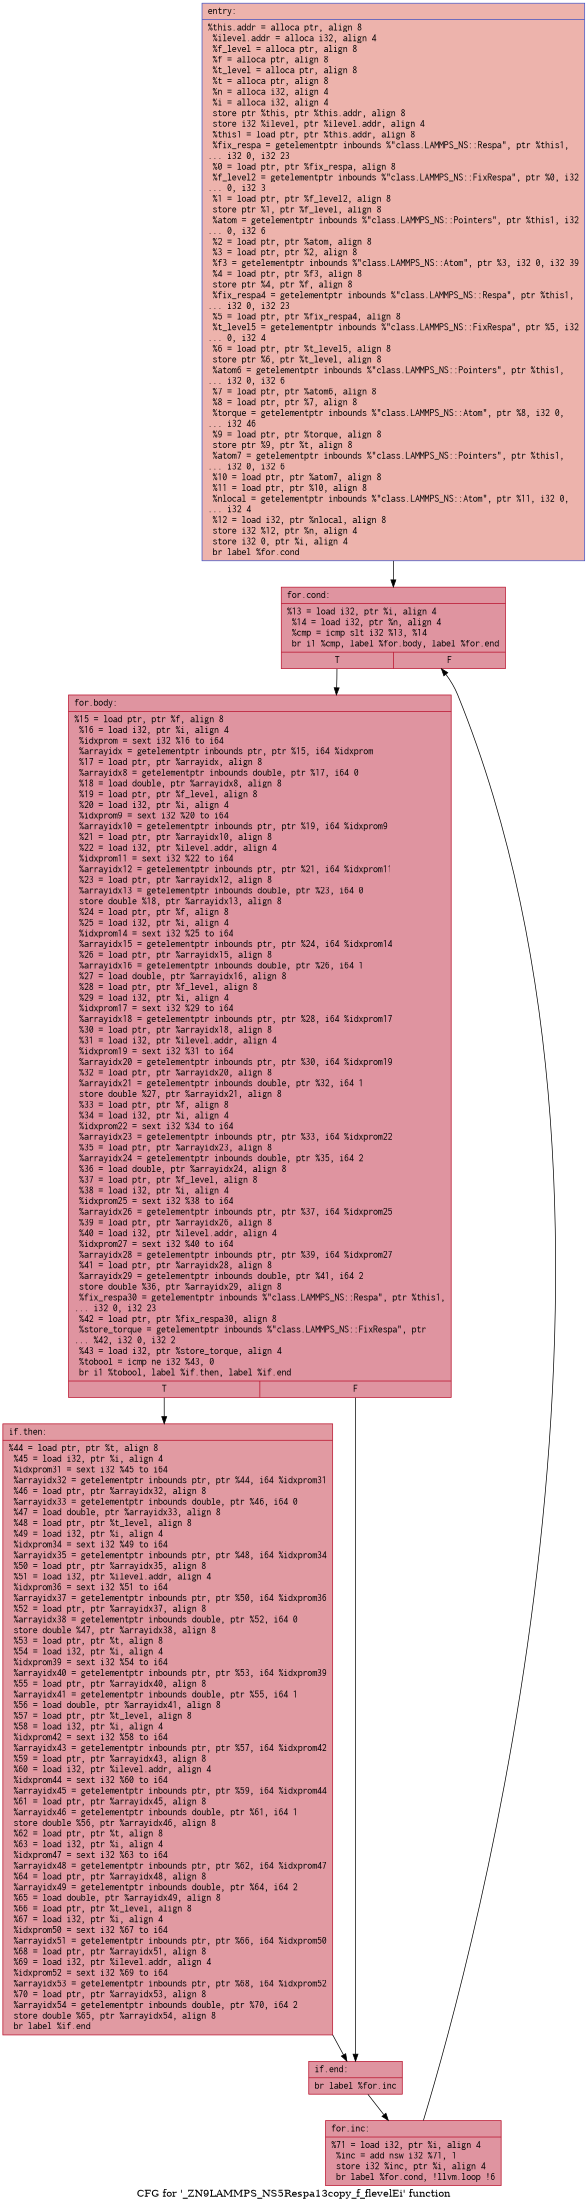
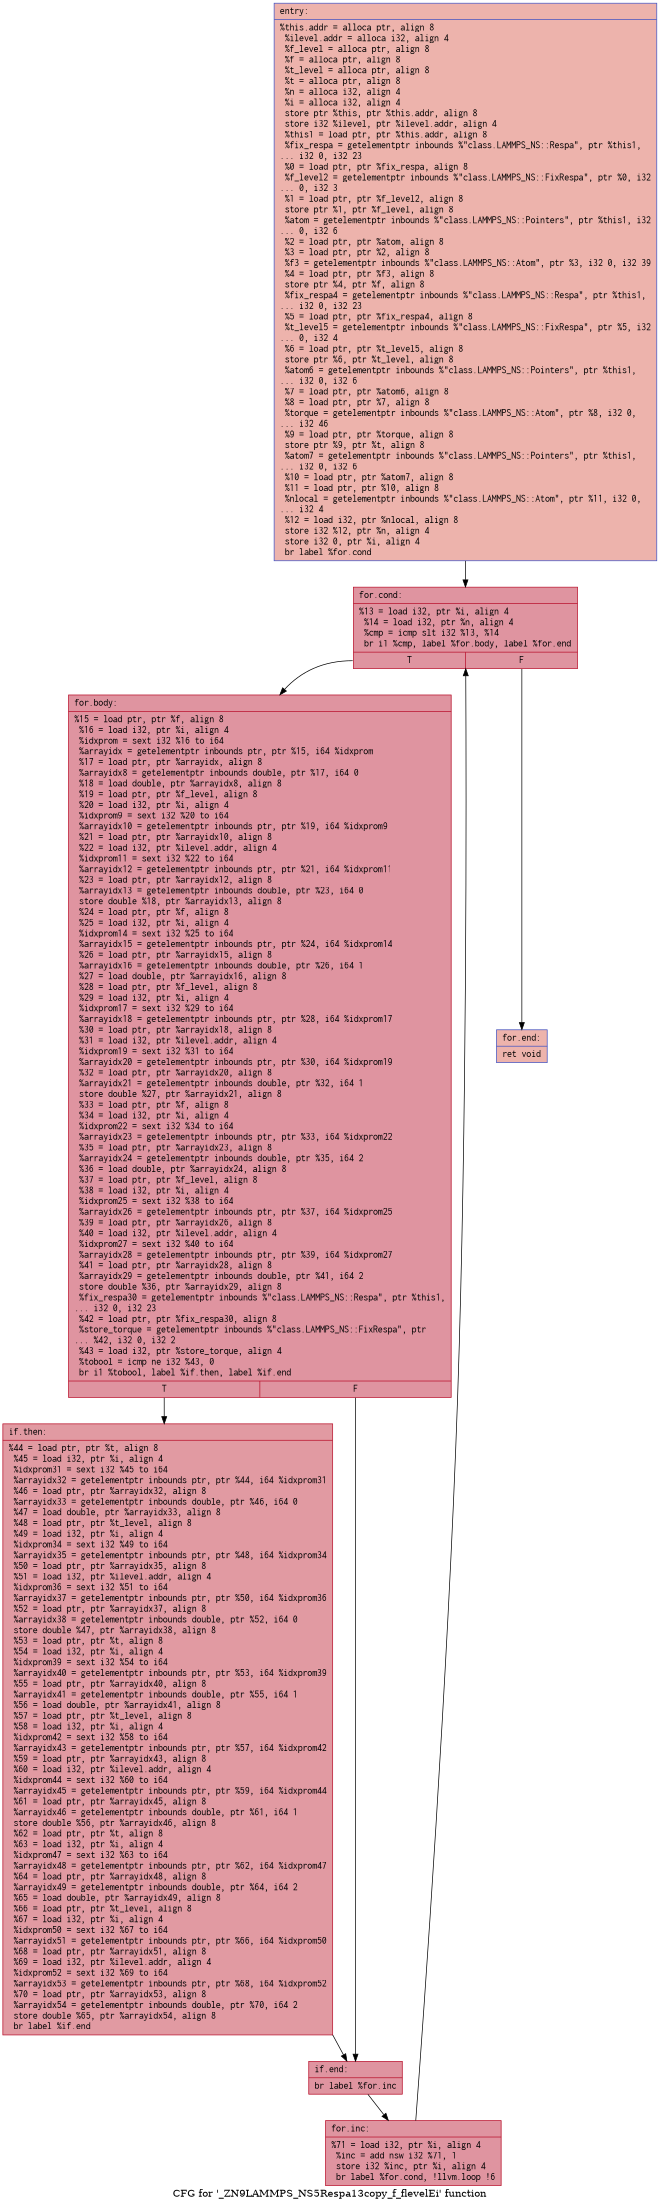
none -> (522, 1046)
